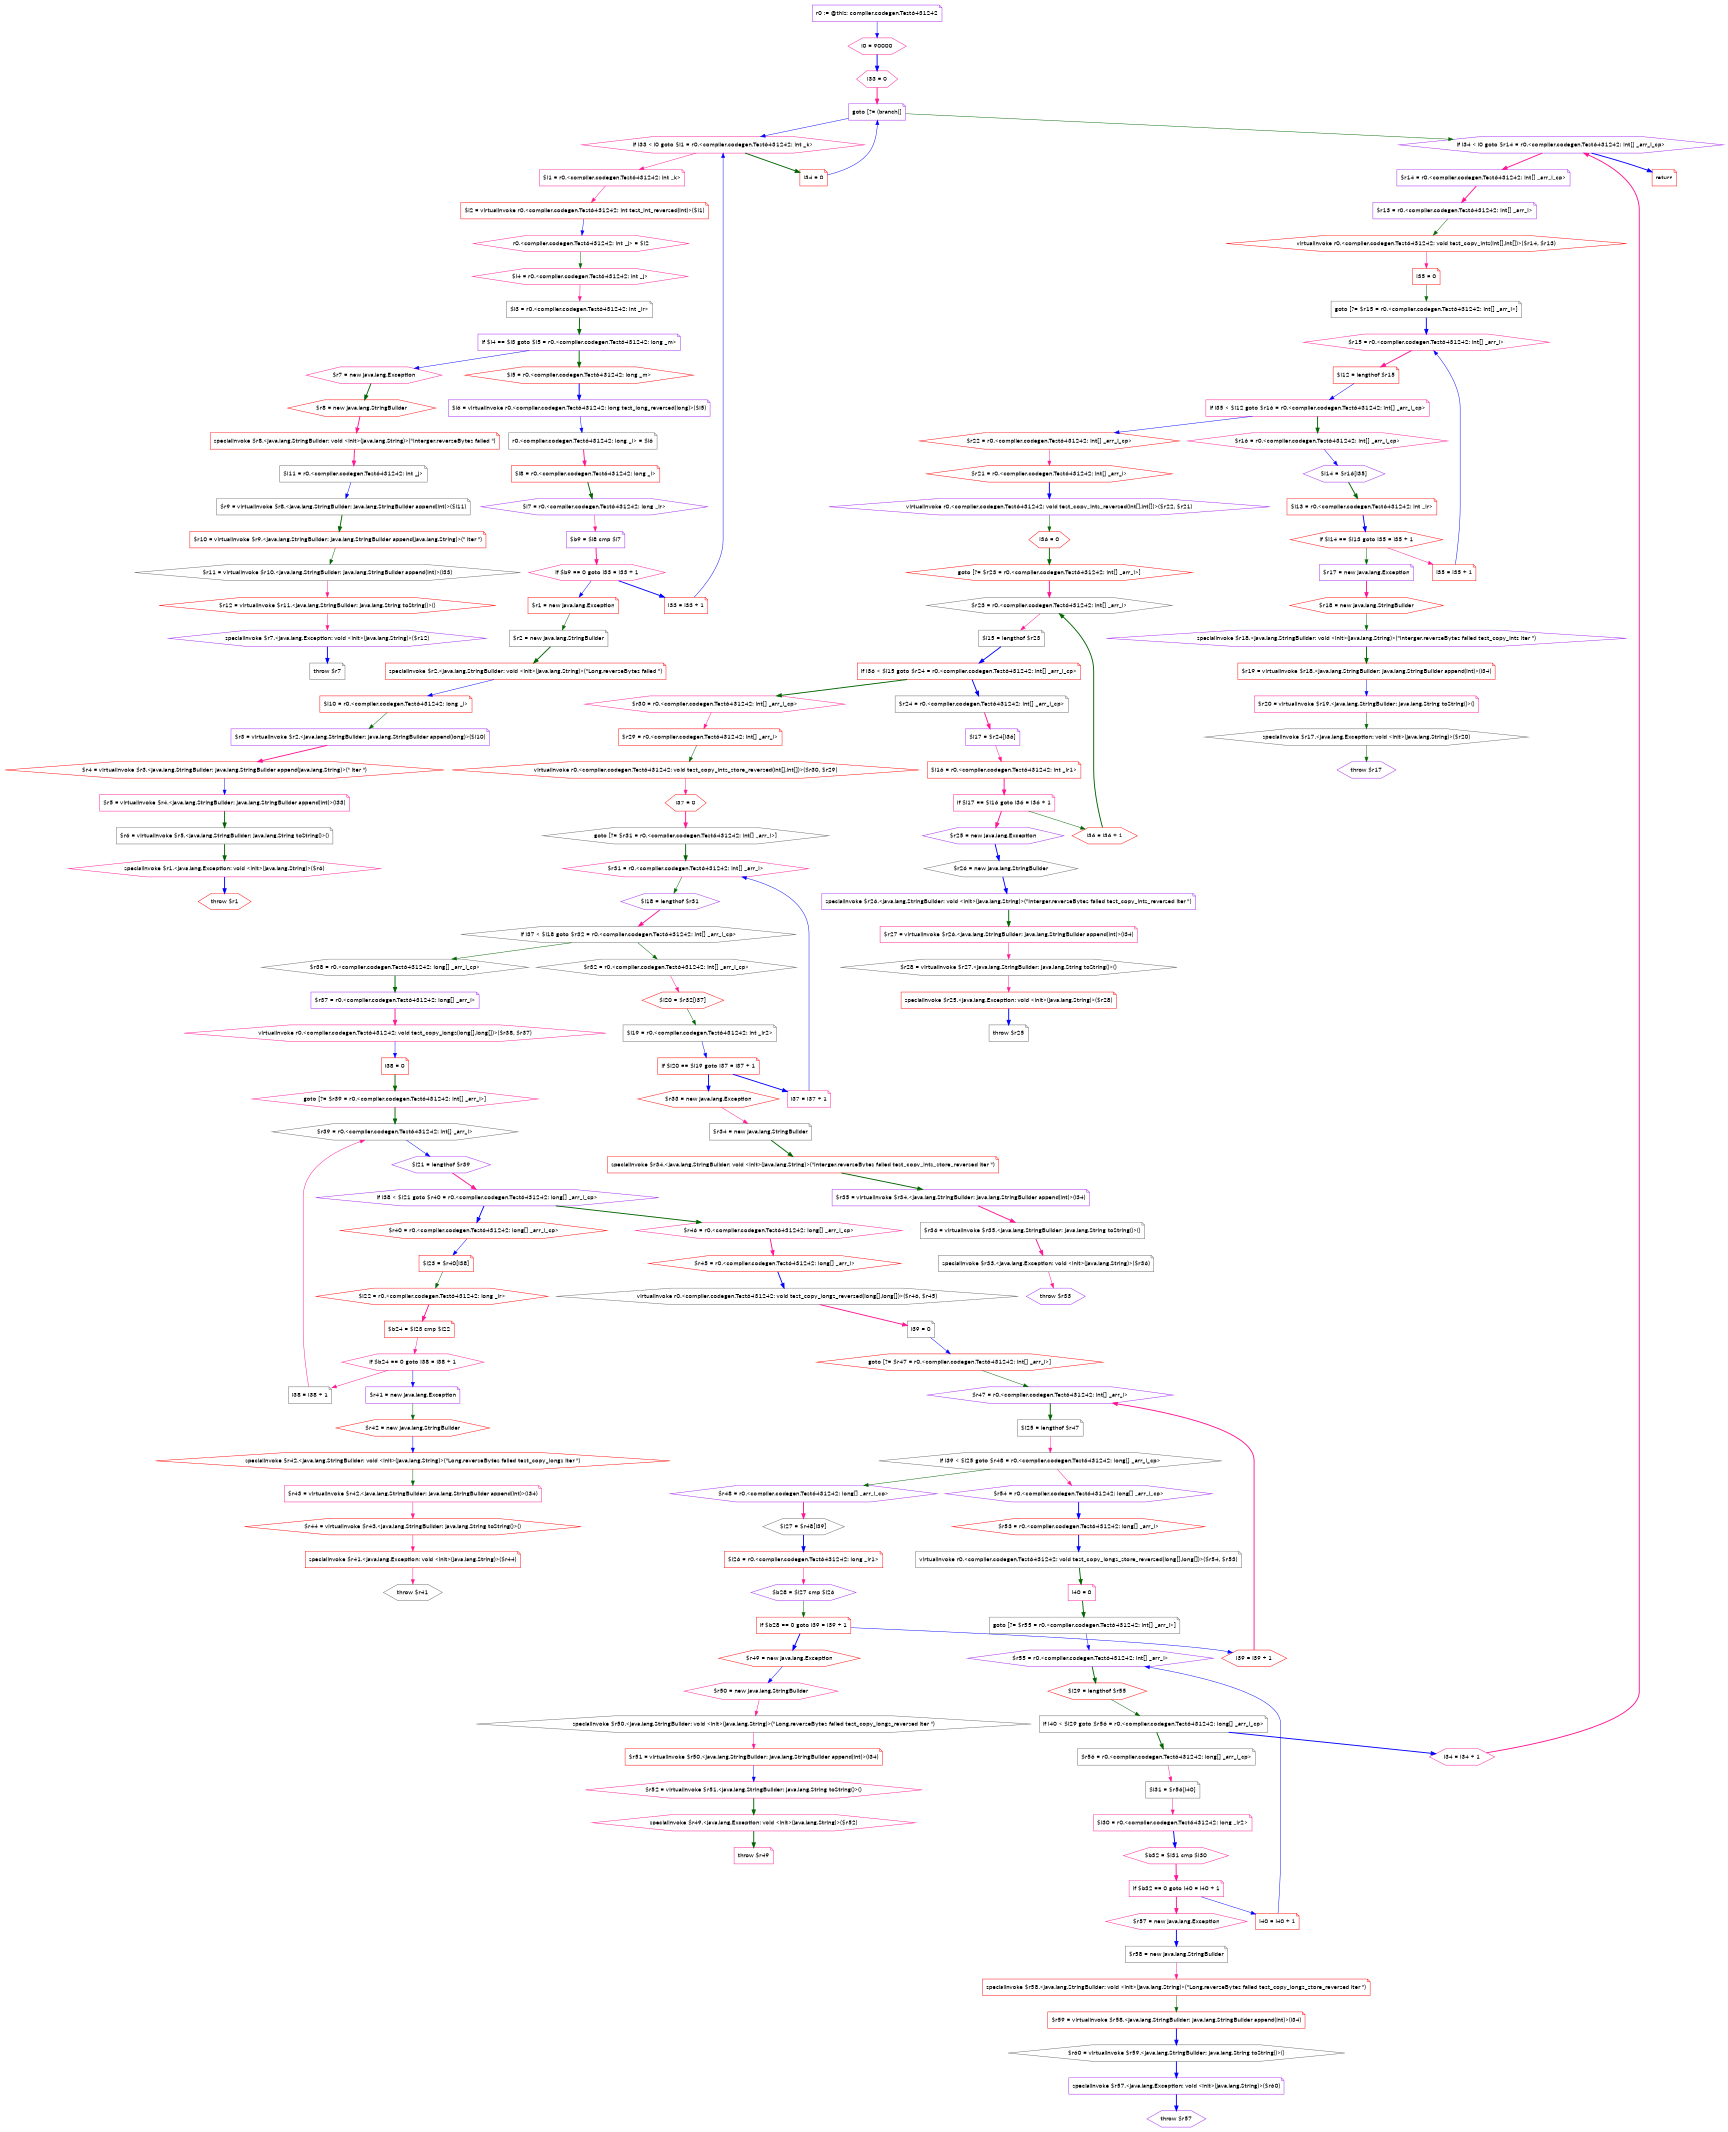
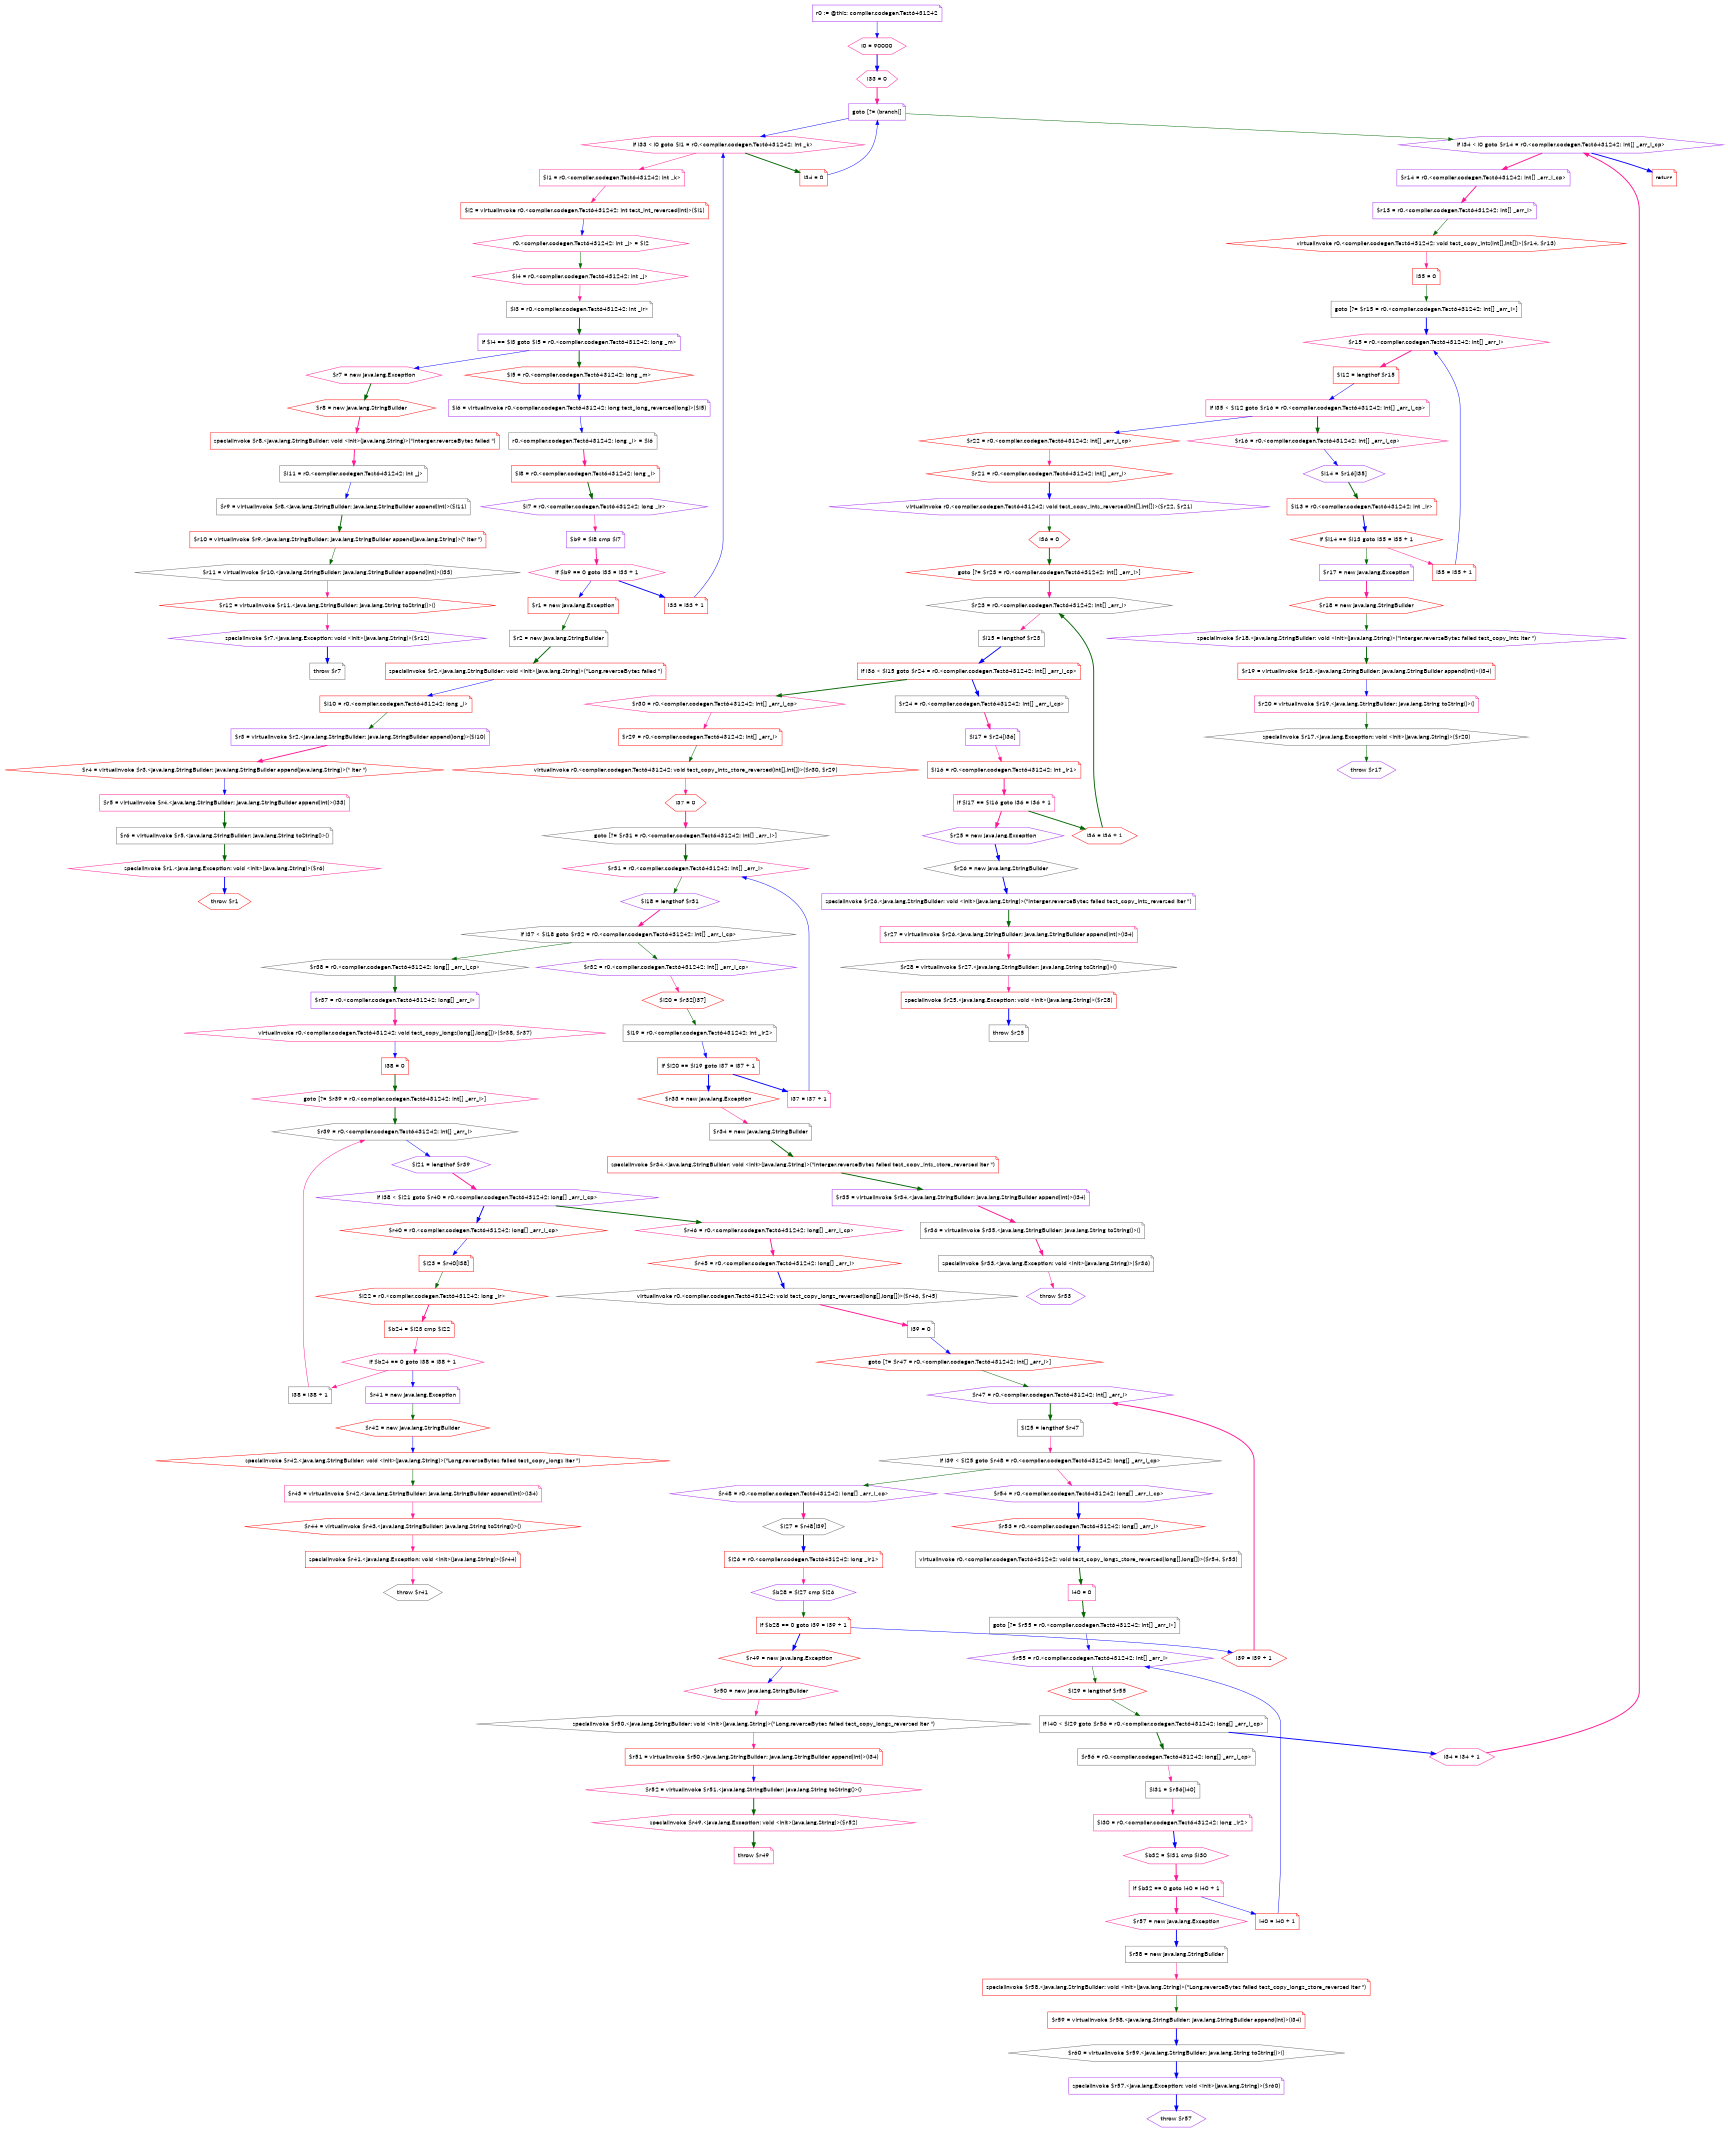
(1055, 819) -> (1055, 819)
(666, 967) -> (666, 967)
(1093, 1672) -> (1093, 1672)
